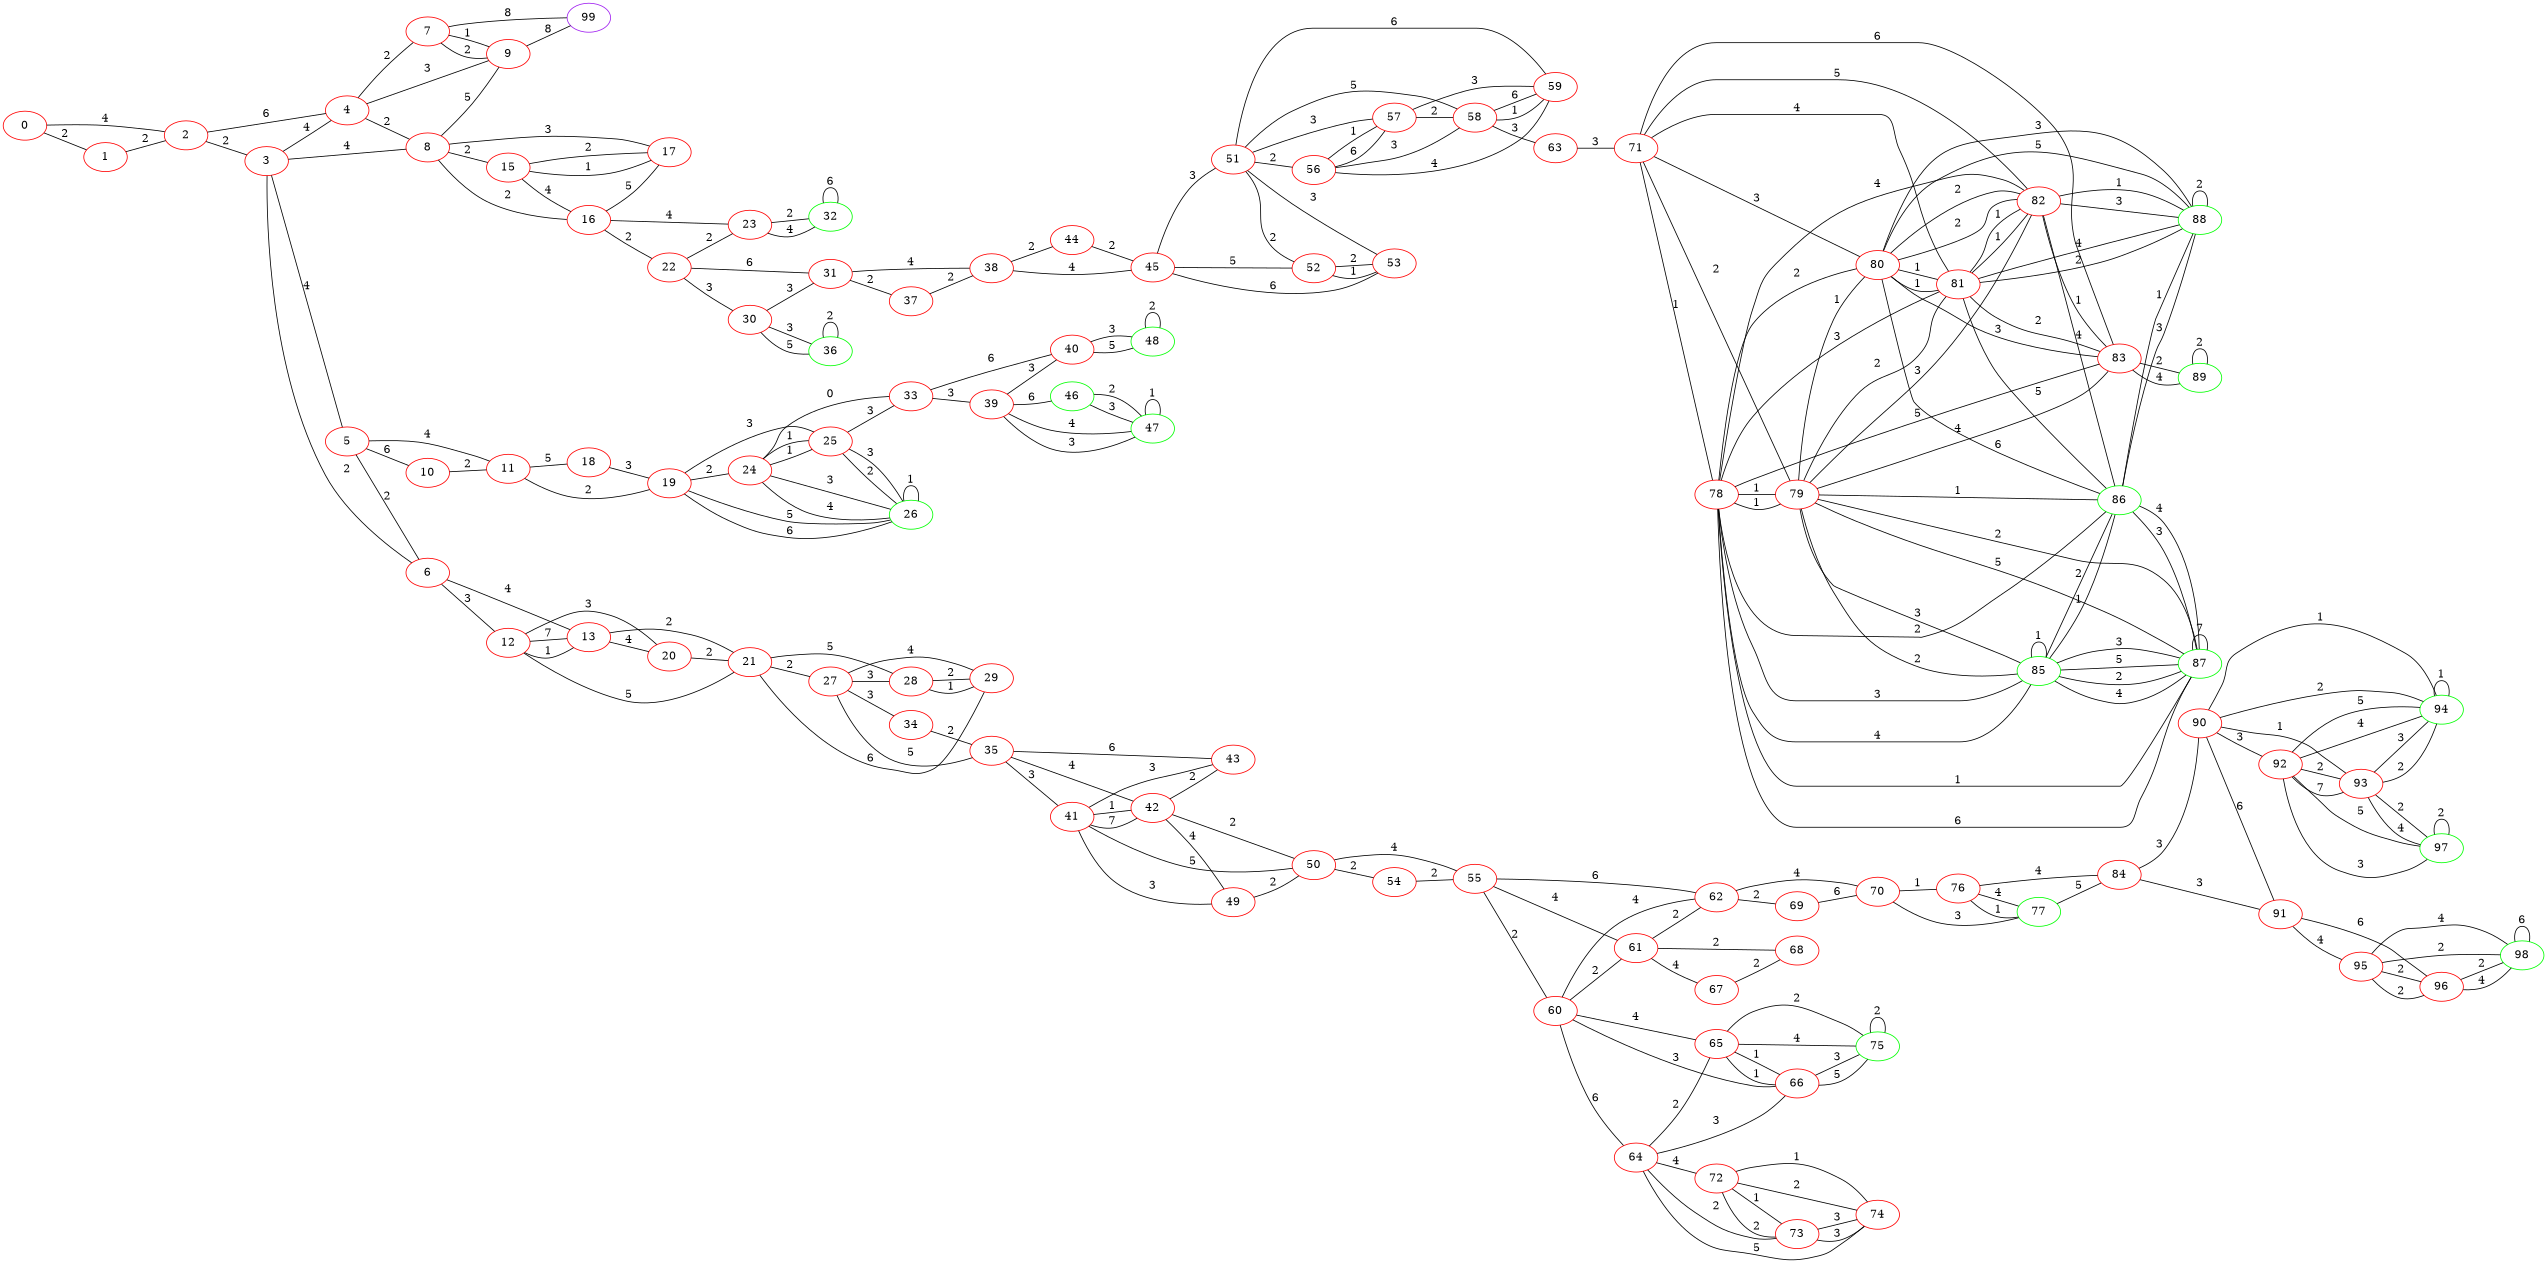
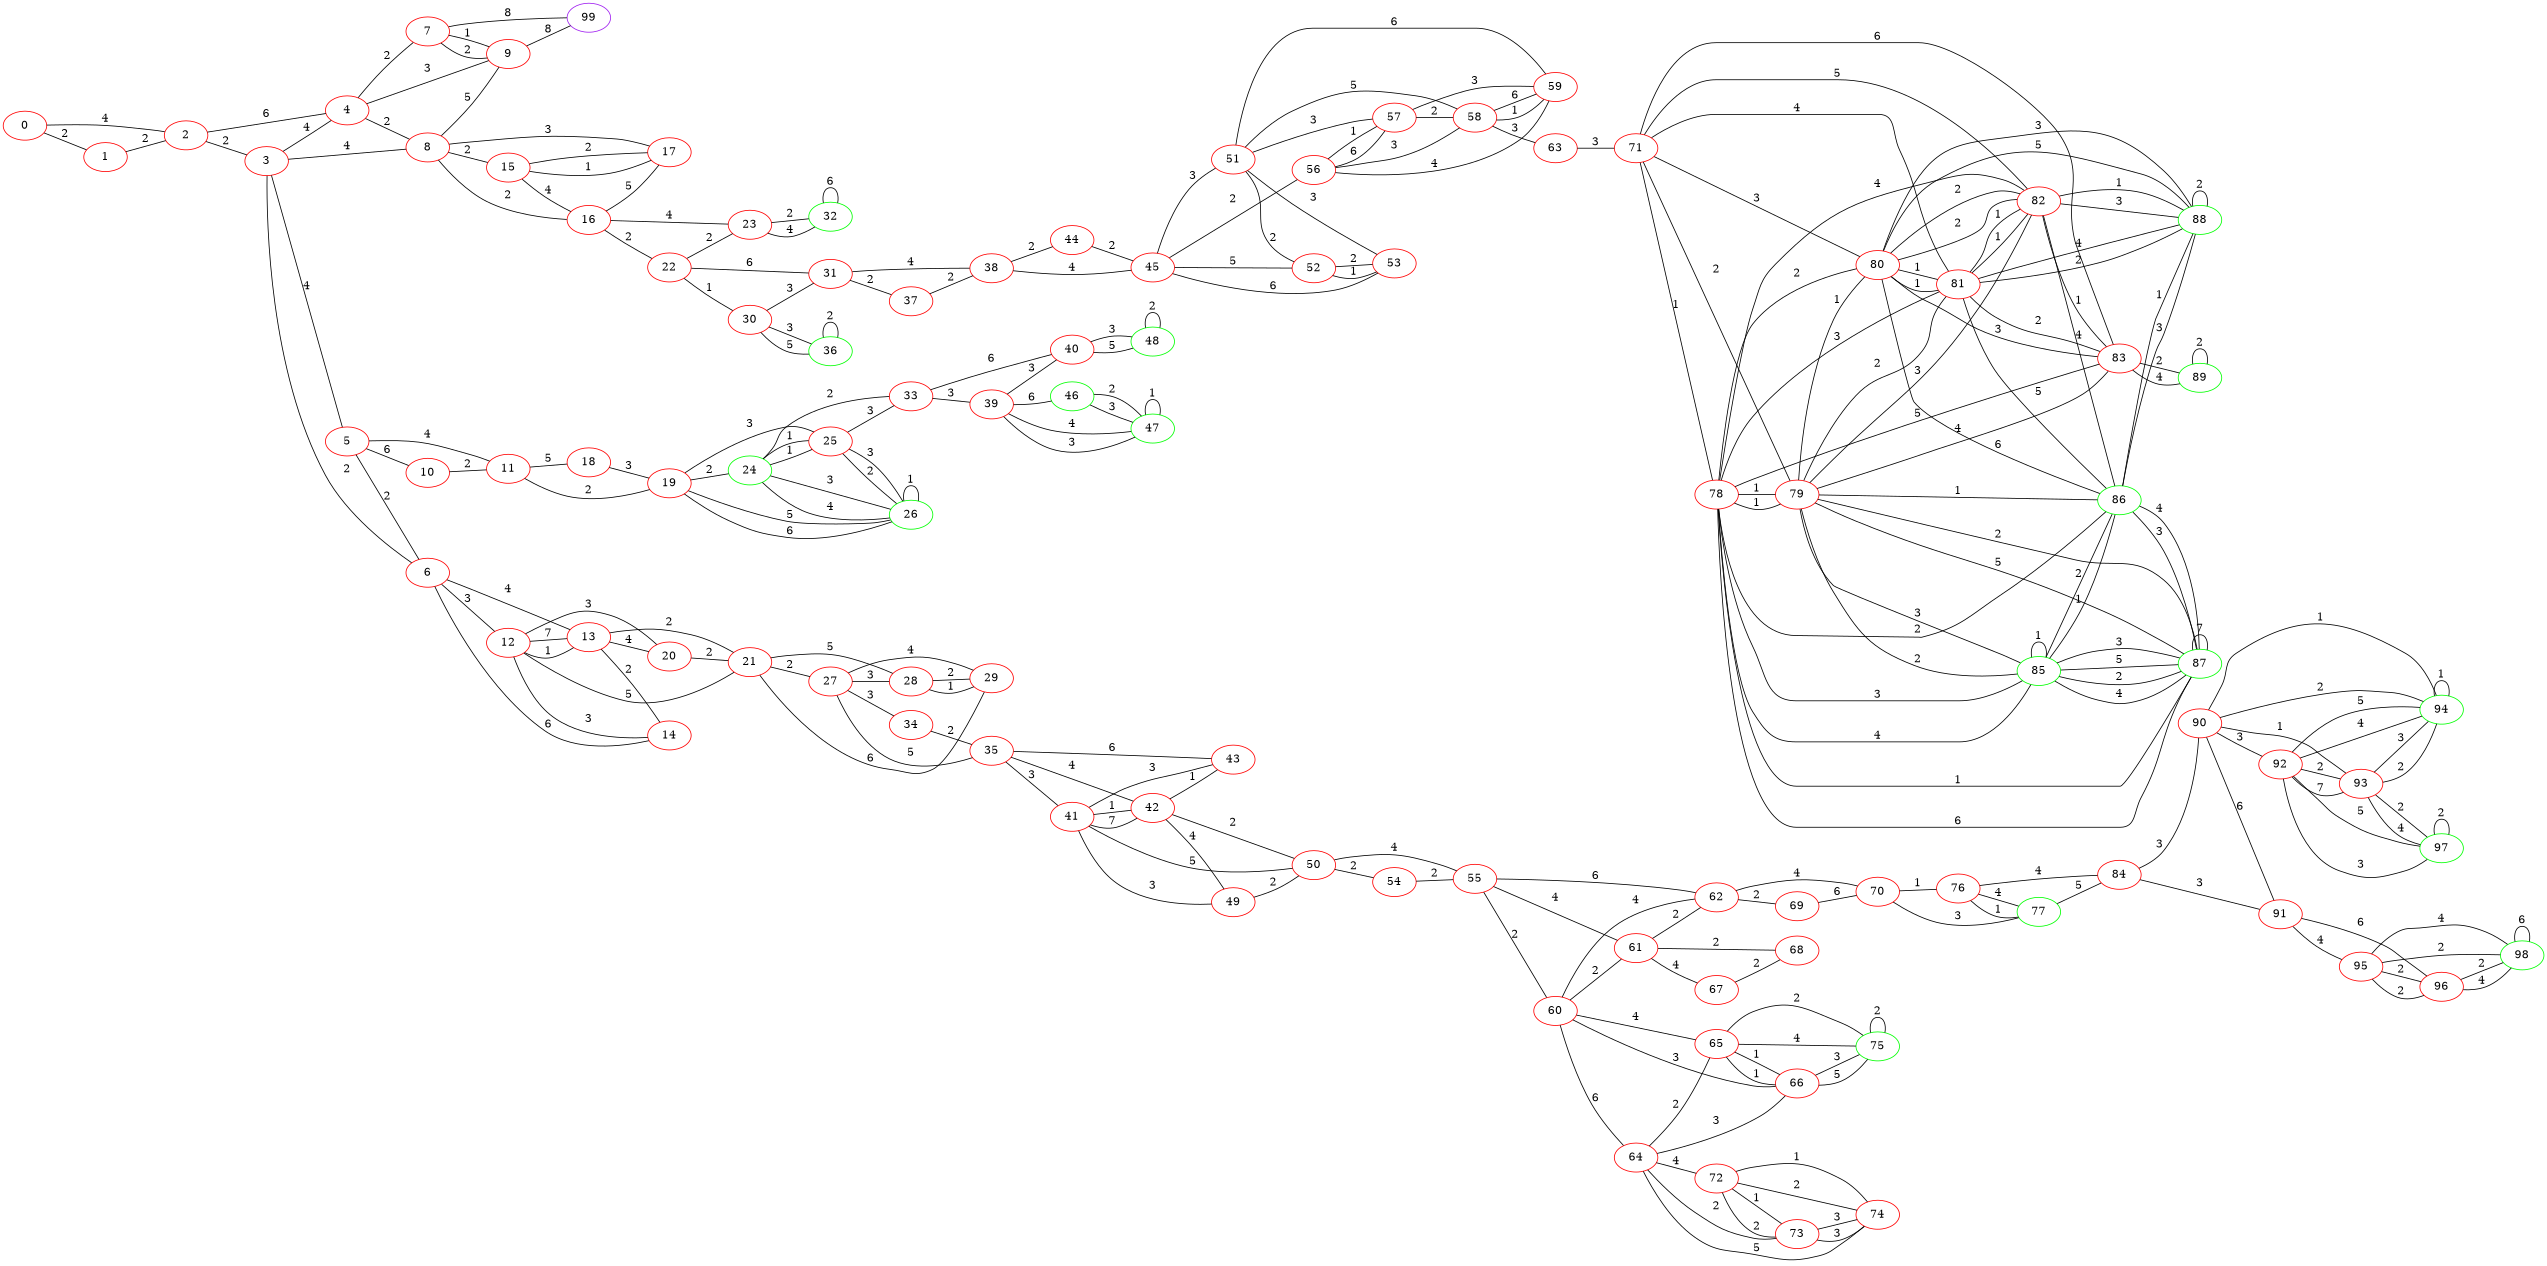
(1274, 165) -> (1233, 219)
(710, 288) -> (710, 288)
(831, 394) -> (831, 394)
(750, 470) -> (750, 470)
none -> (669, 735)
(1193, 777) -> (1193, 777)
